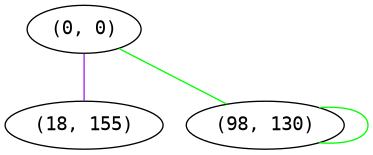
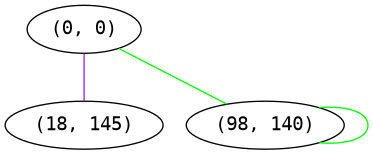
(84, 125) -> (84, 125)
(265, 125) -> (265, 125)
